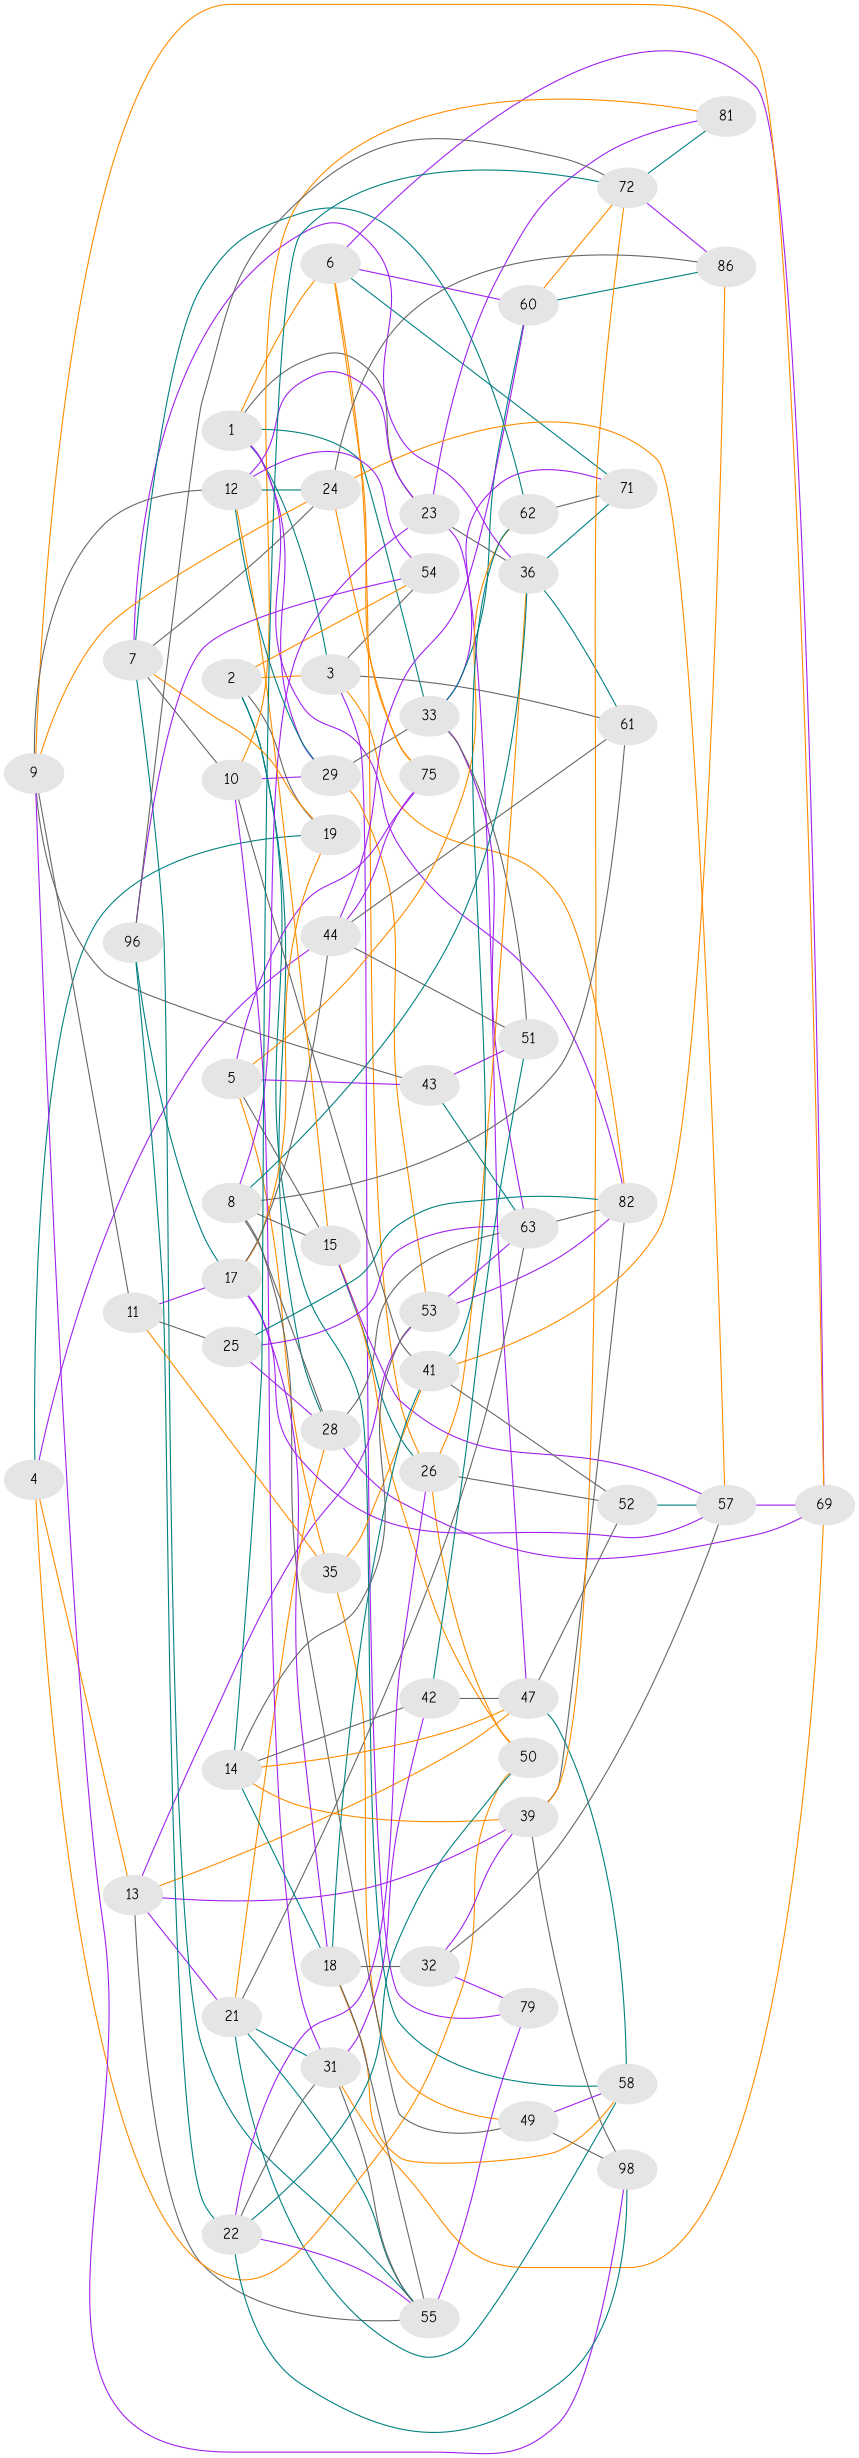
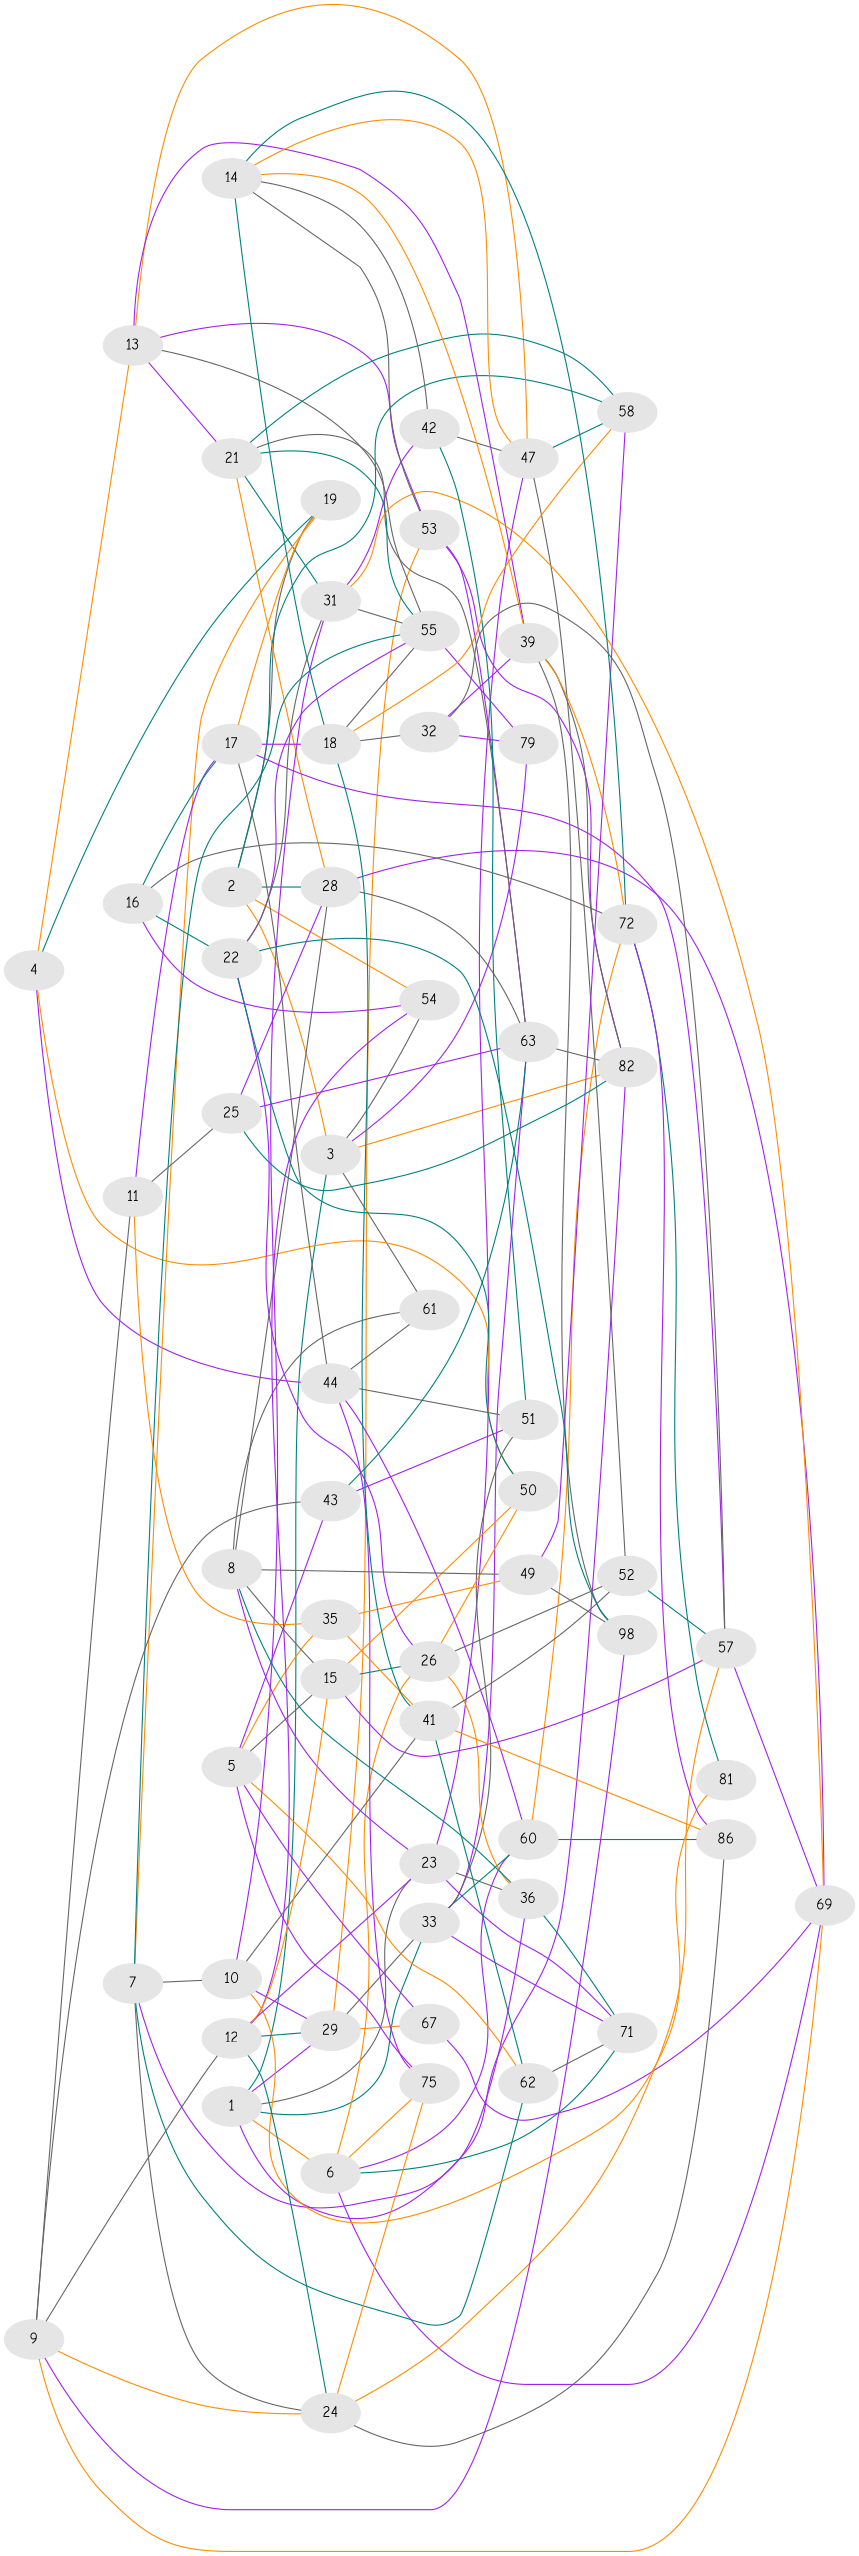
(513, 250) -> (529, 1948)
(583, 647) -> none
(133, 943) -> (133, 903)
none -> (430, 2024)
